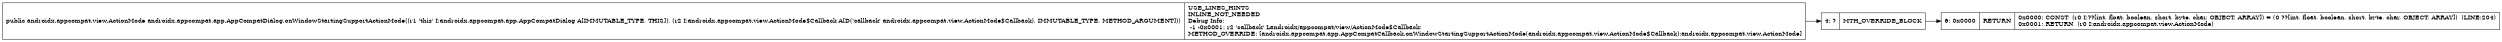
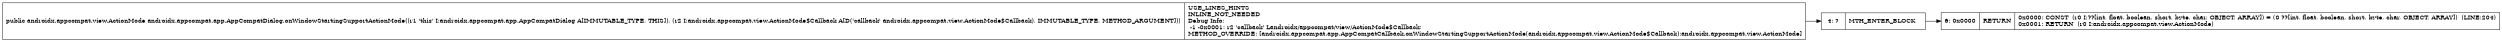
(1882, 21) -> (1882, 21)
